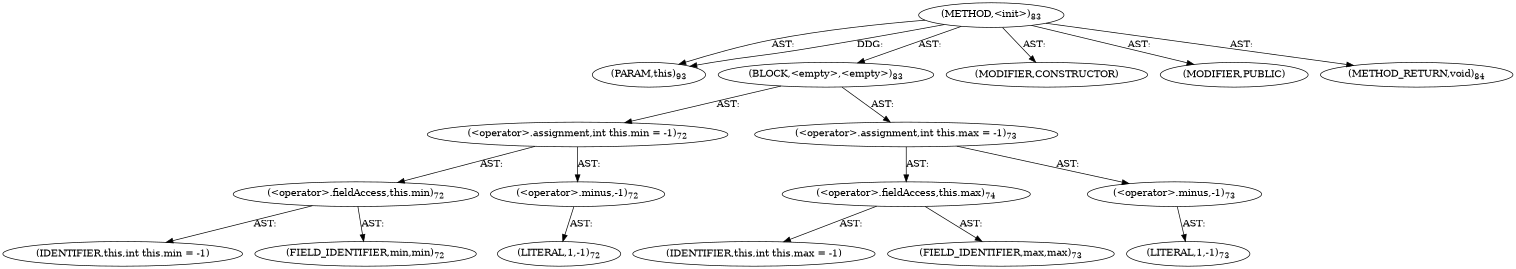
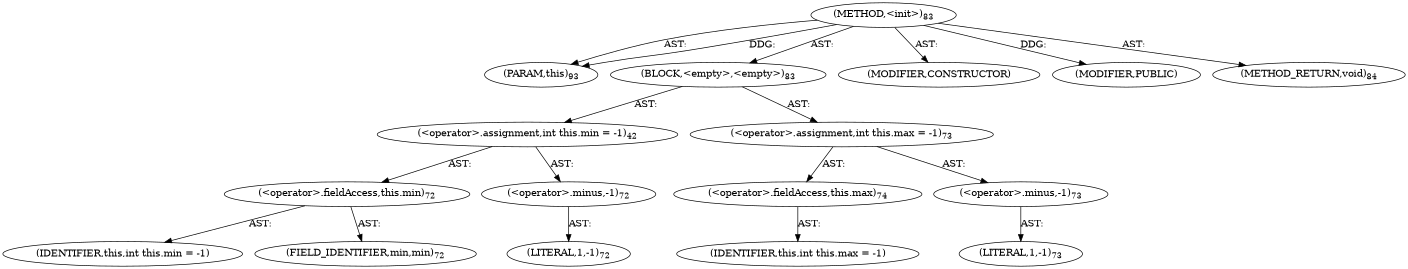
(1141, 45) -> (1035, 45)
(682, 133) -> (632, 133)
(1001, 254) -> none
